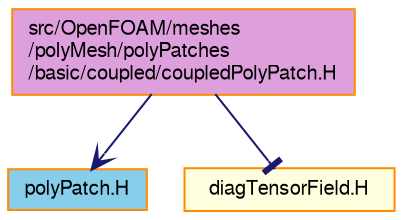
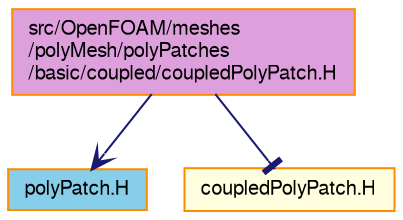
(290, 190) -> (290, 190)
